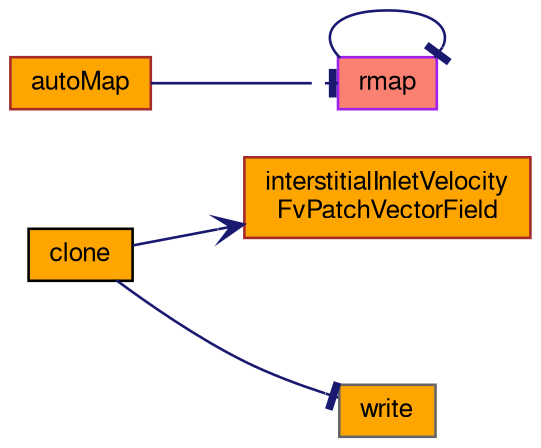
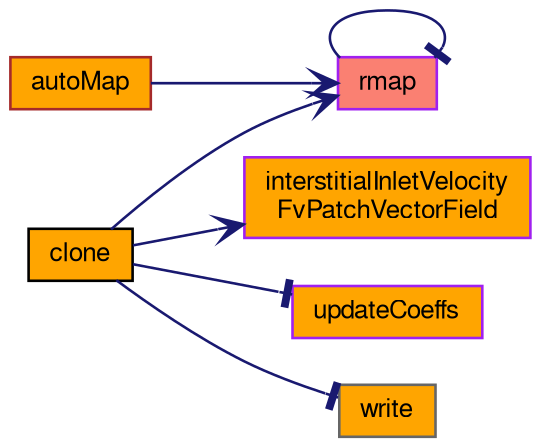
(231, 83) -> (231, 83)
none -> (205, 156)
(387, 198) -> (387, 198)
none -> (387, 312)
